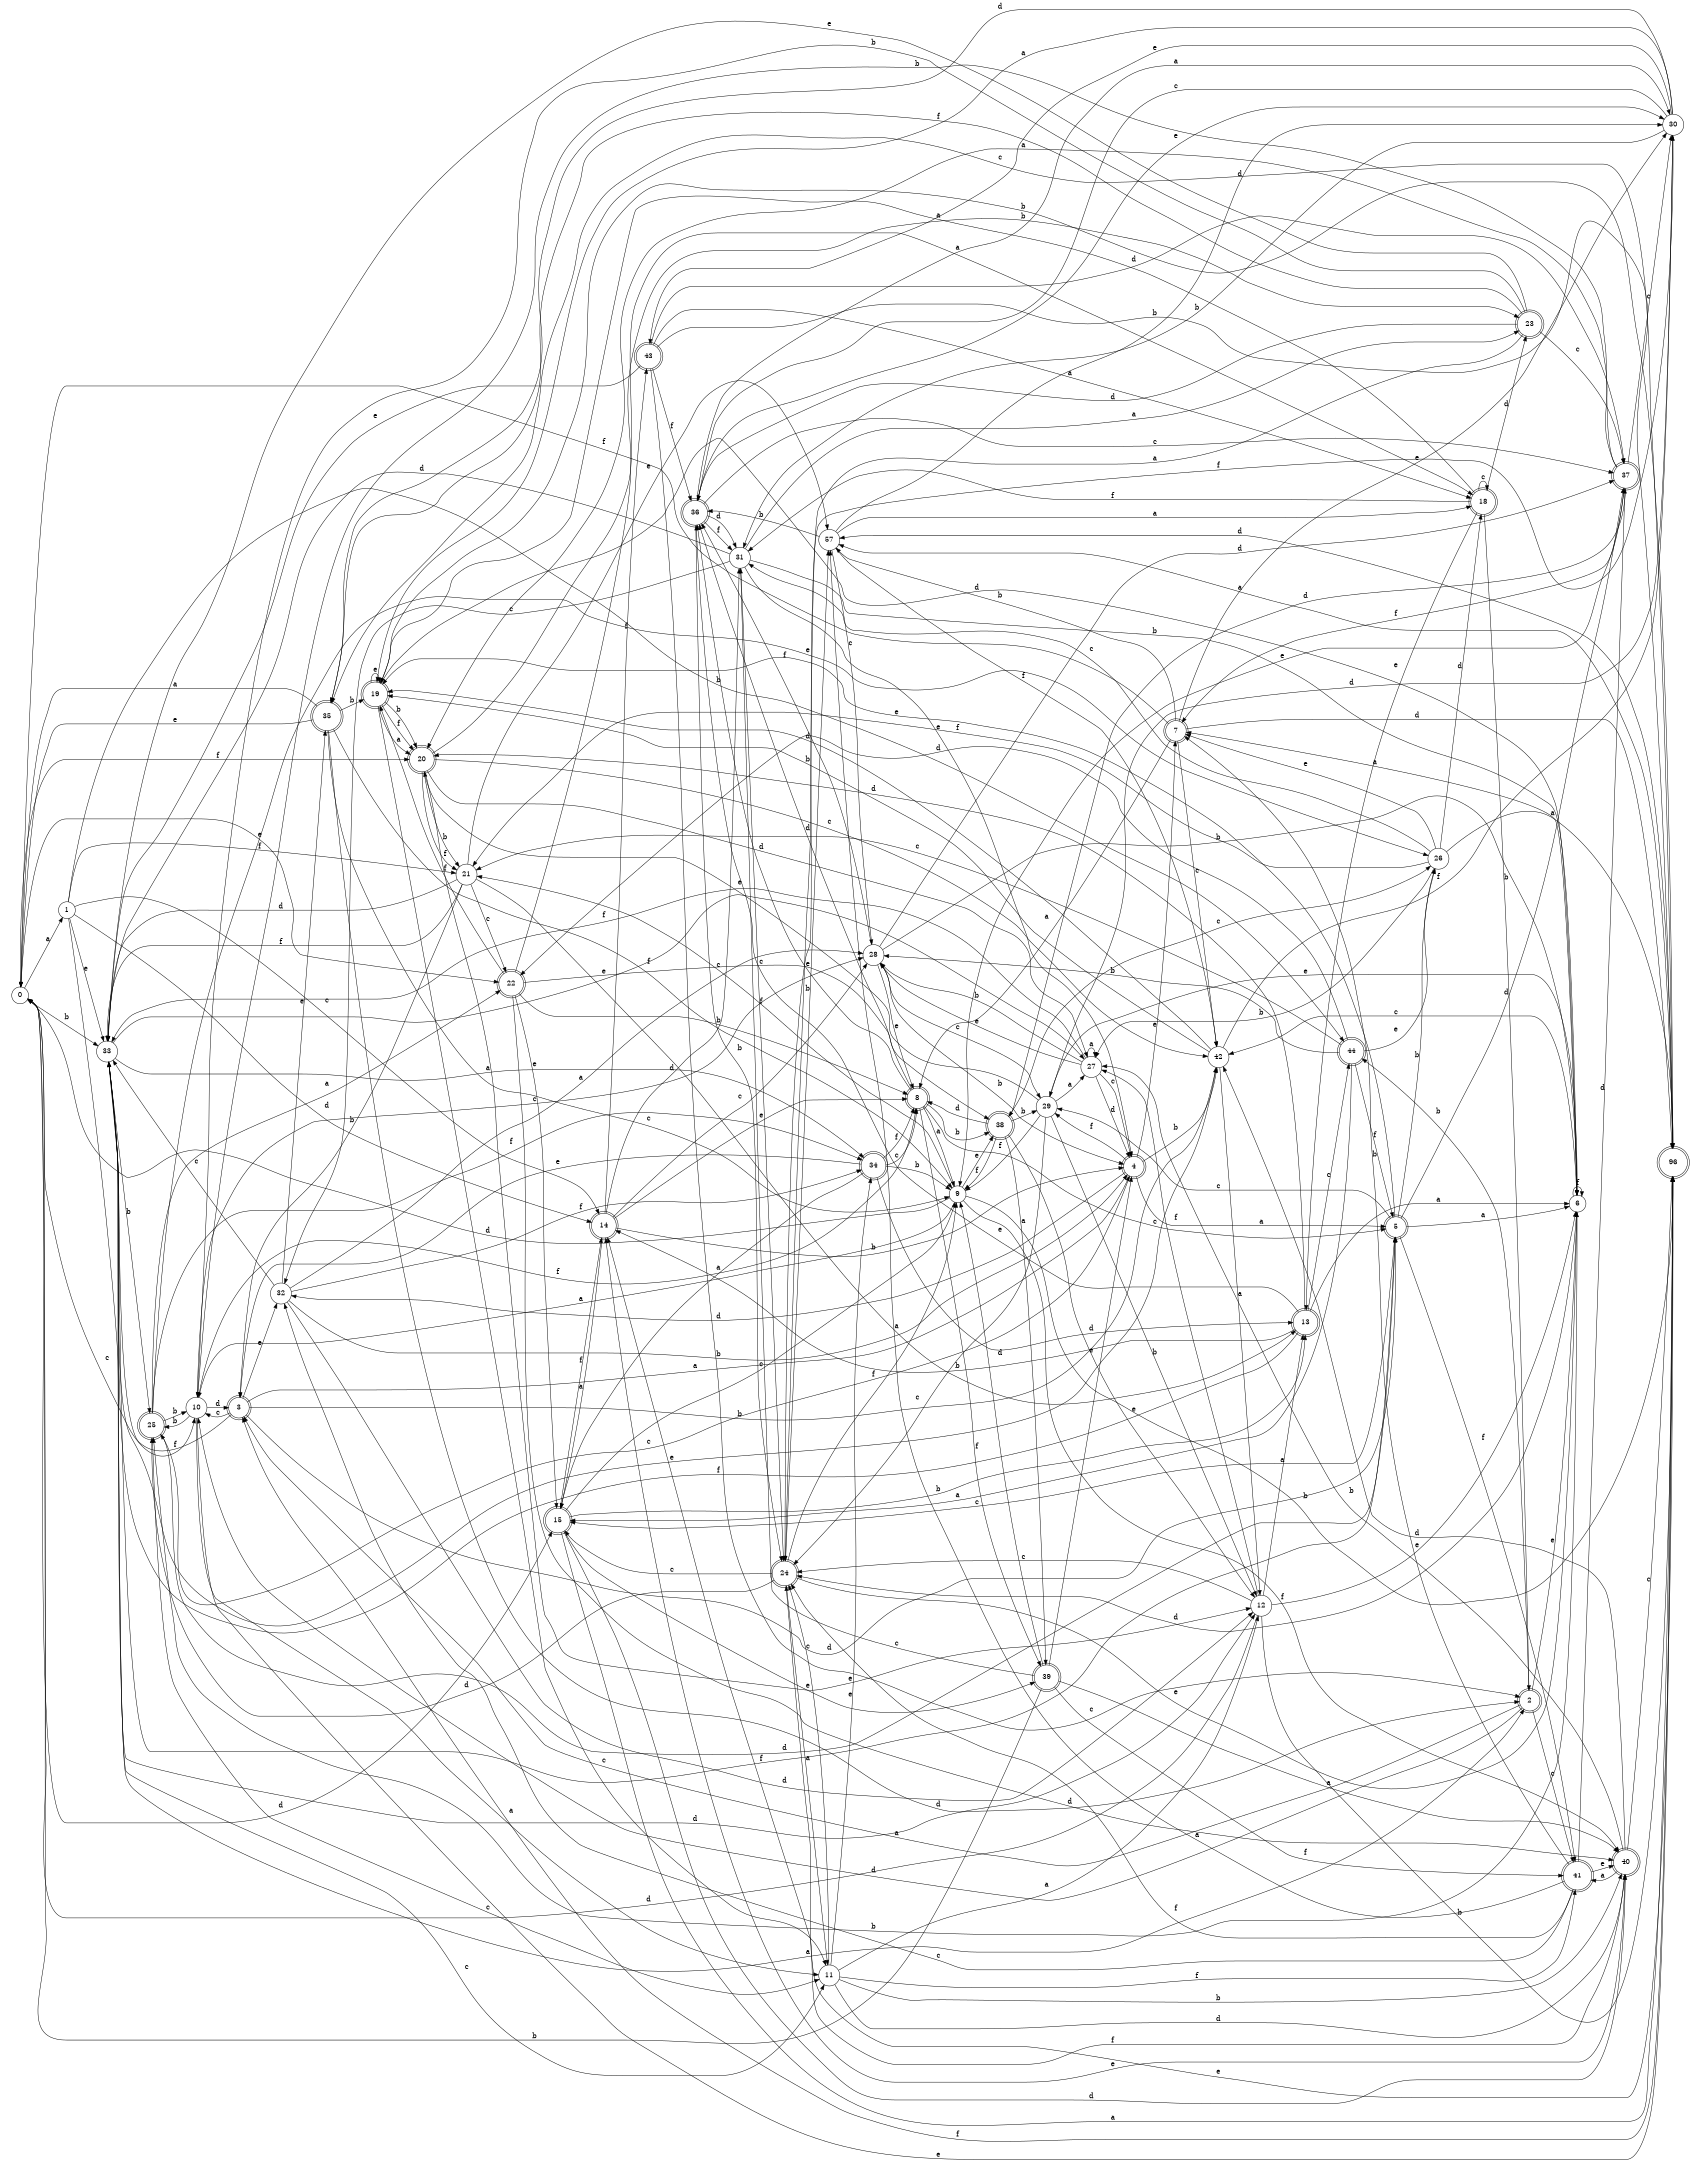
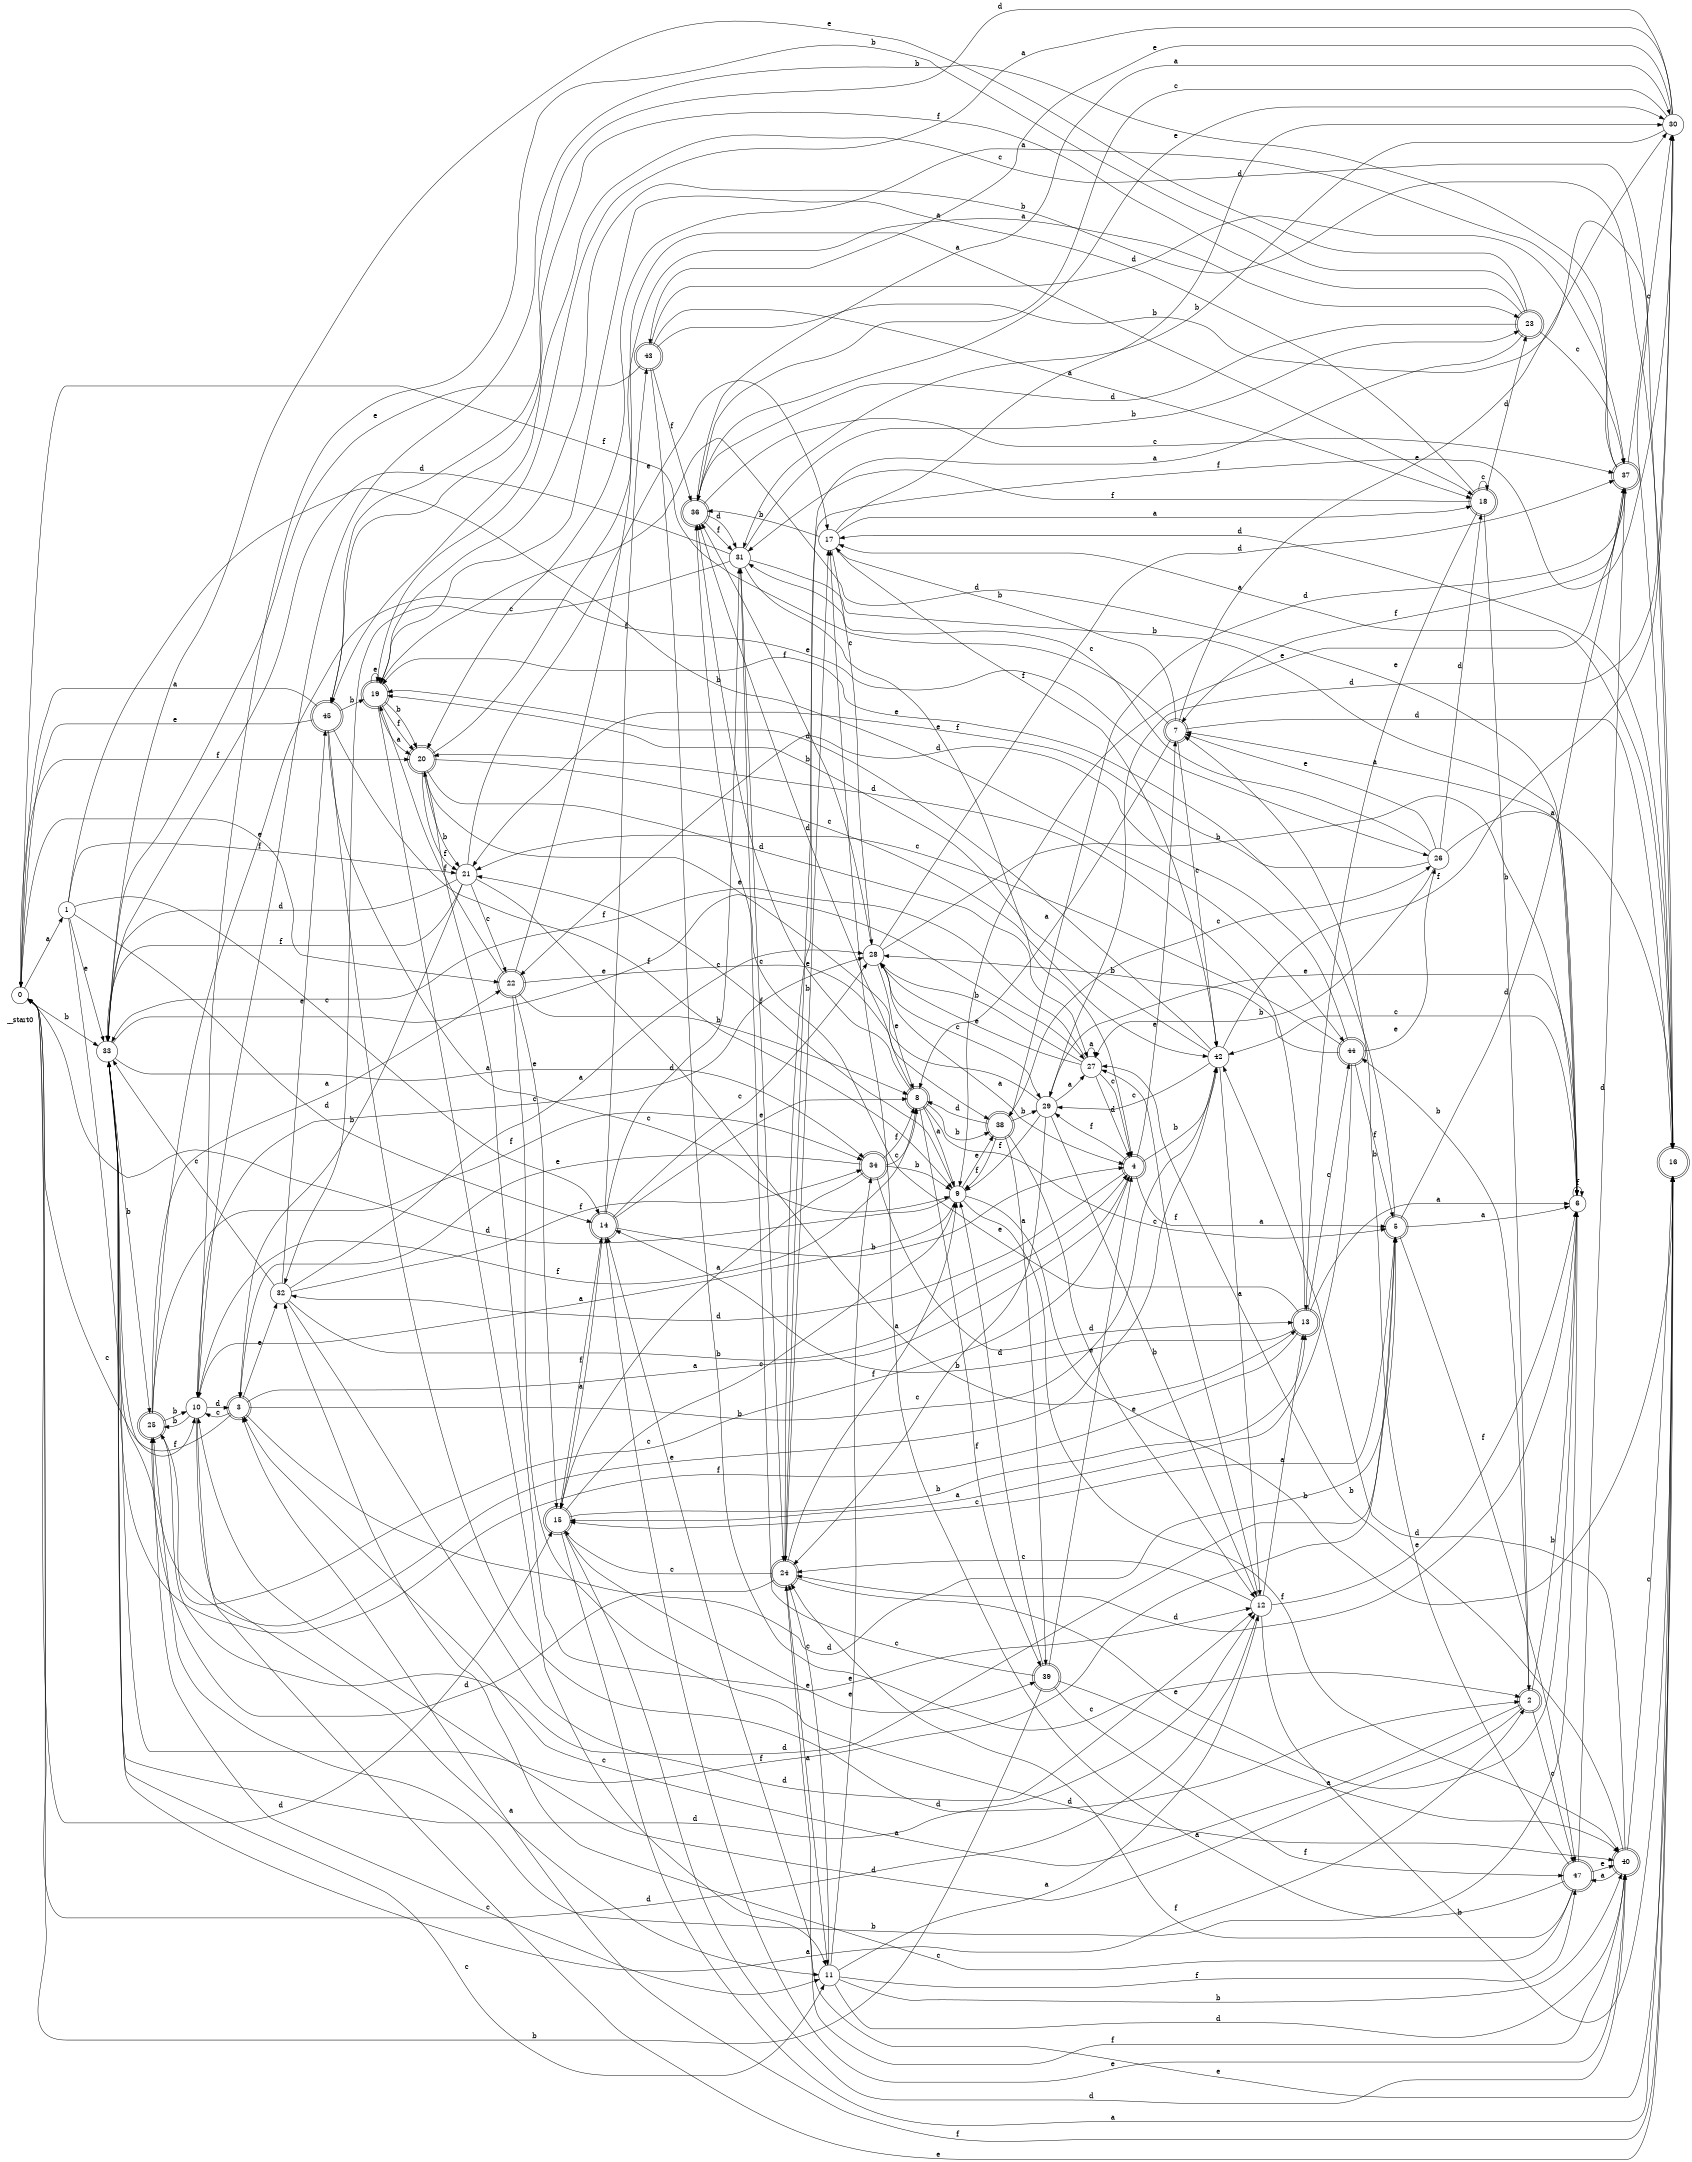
(1023, 217) -> (1023, 217)
(1134, 415) -> (1134, 415)
(829, 540) -> (829, 540)
(327, 716) -> (327, 716)
none -> (20, 1021)
(724, 1044) -> none
(1420, 1045) -> none
(1000, 1084) -> (1000, 1084)
(1673, 1162) -> (1673, 1162)
(1218, 1190) -> (1140, 1101)
(1553, 1541) -> (1553, 1541)
(1578, 1876) -> (1578, 1876)
